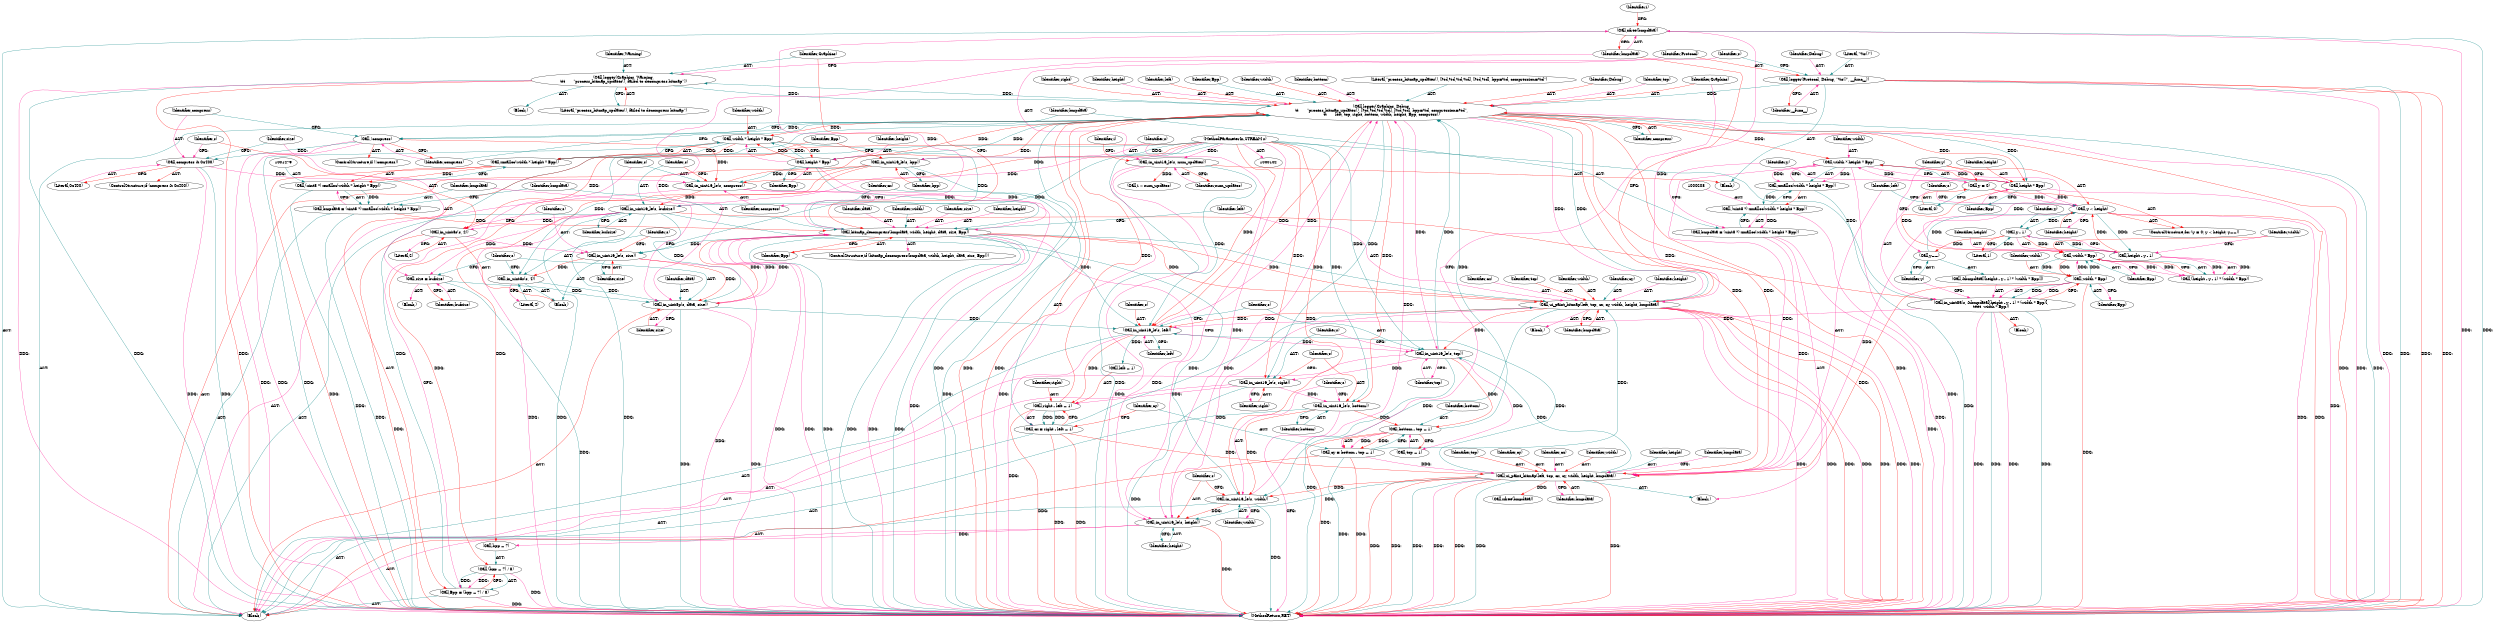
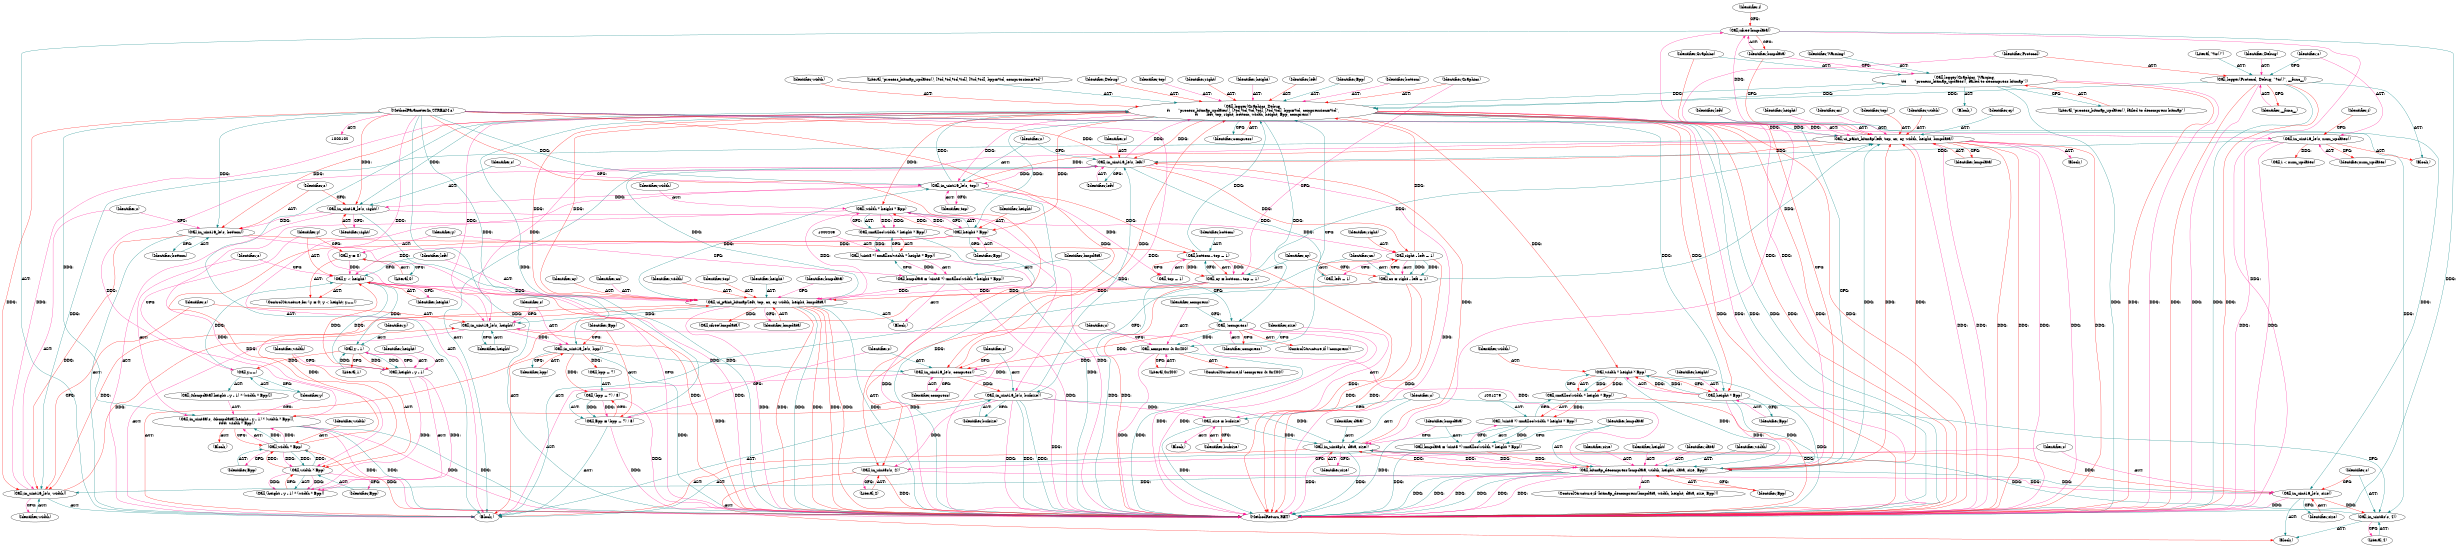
none -> (1368, 264)
(914, 318) -> (1430, 225)
(829, 537) -> (532, 337)
(1271, 552) -> none
